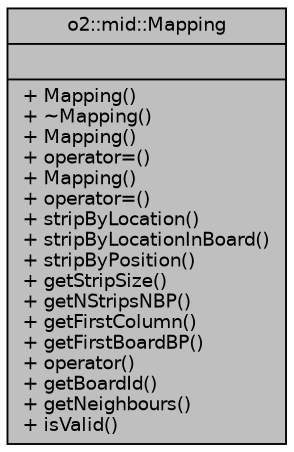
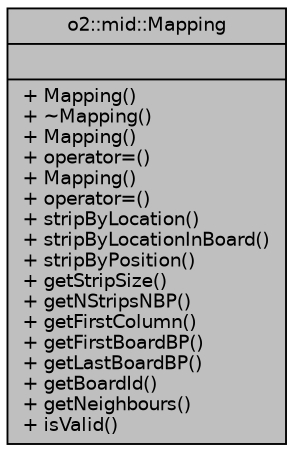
(79, 364) -> (113, 364)
